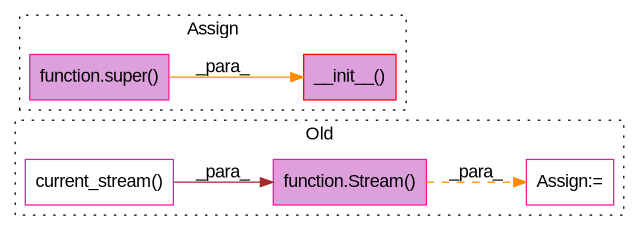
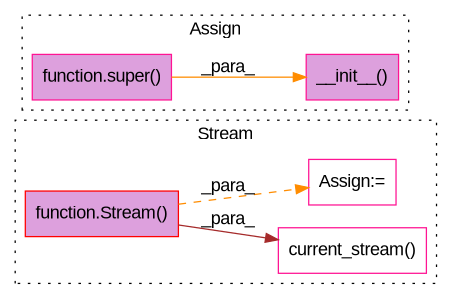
(350, 77) -> (352, 77)
(319, 135) -> (226, 135)
(217, 182) -> (222, 231)
(350, 182) -> (102, 214)
